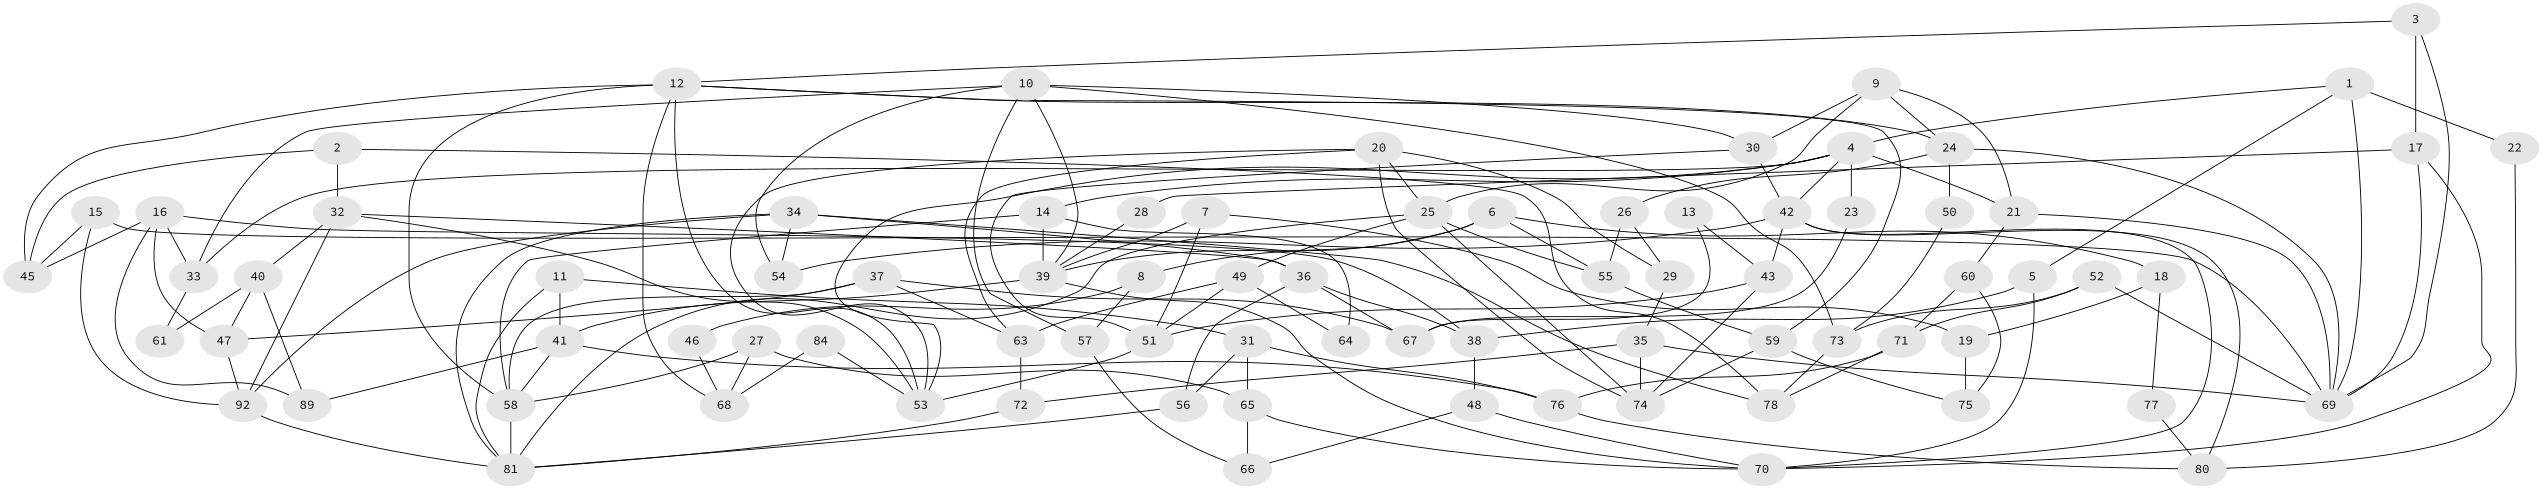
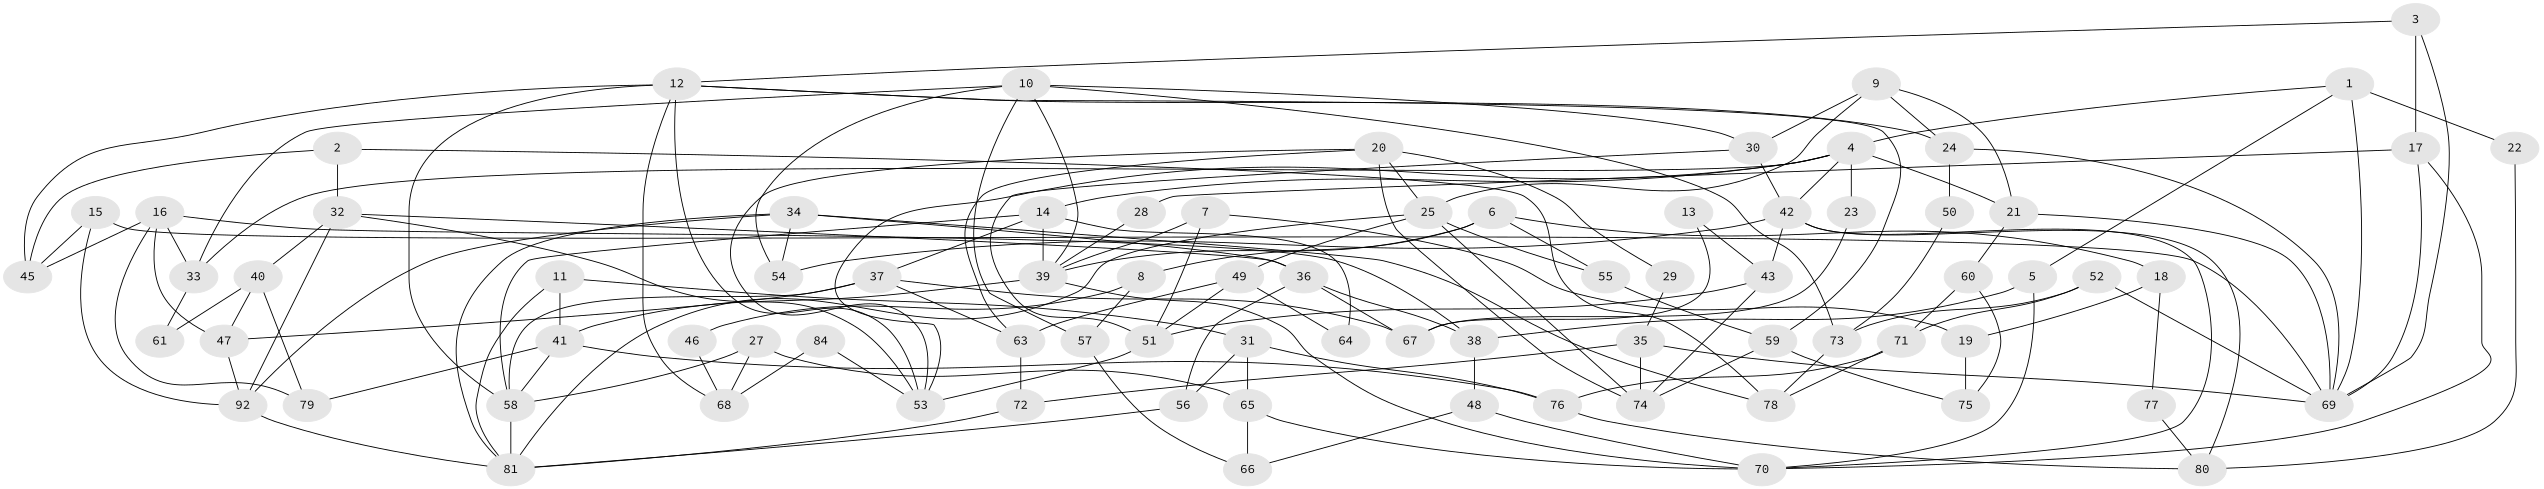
(1624, 213) -> none
none -> (960, 245)
(307, 405) -> (307, 405)
